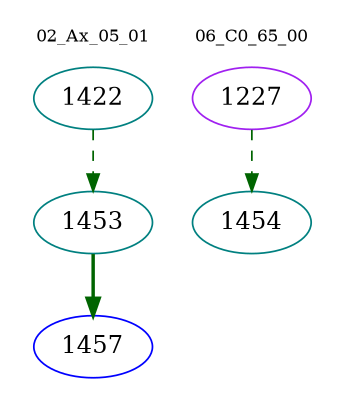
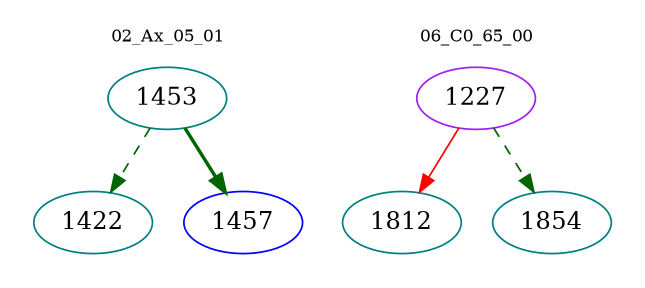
(93, 152) -> (135, 153)
(252, 223) -> (552, 223)
none -> (402, 223)
